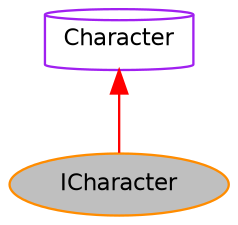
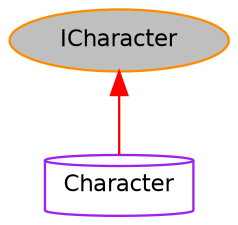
(119, 123) -> (119, 125)
